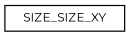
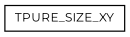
(65, 18) -> (65, 18)
